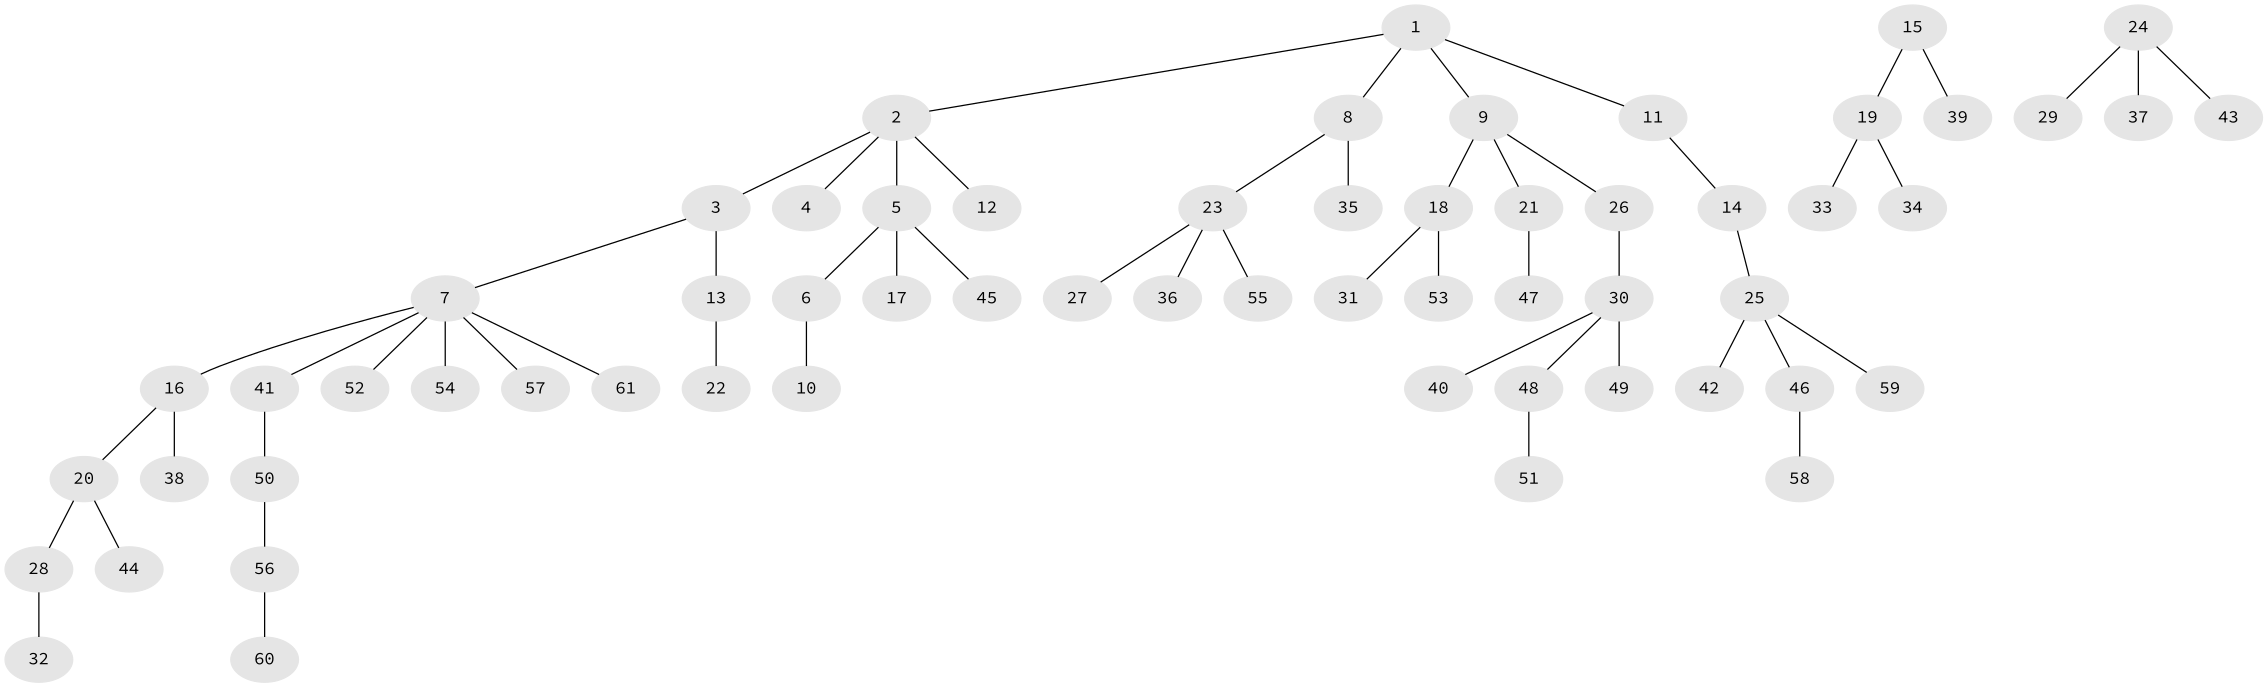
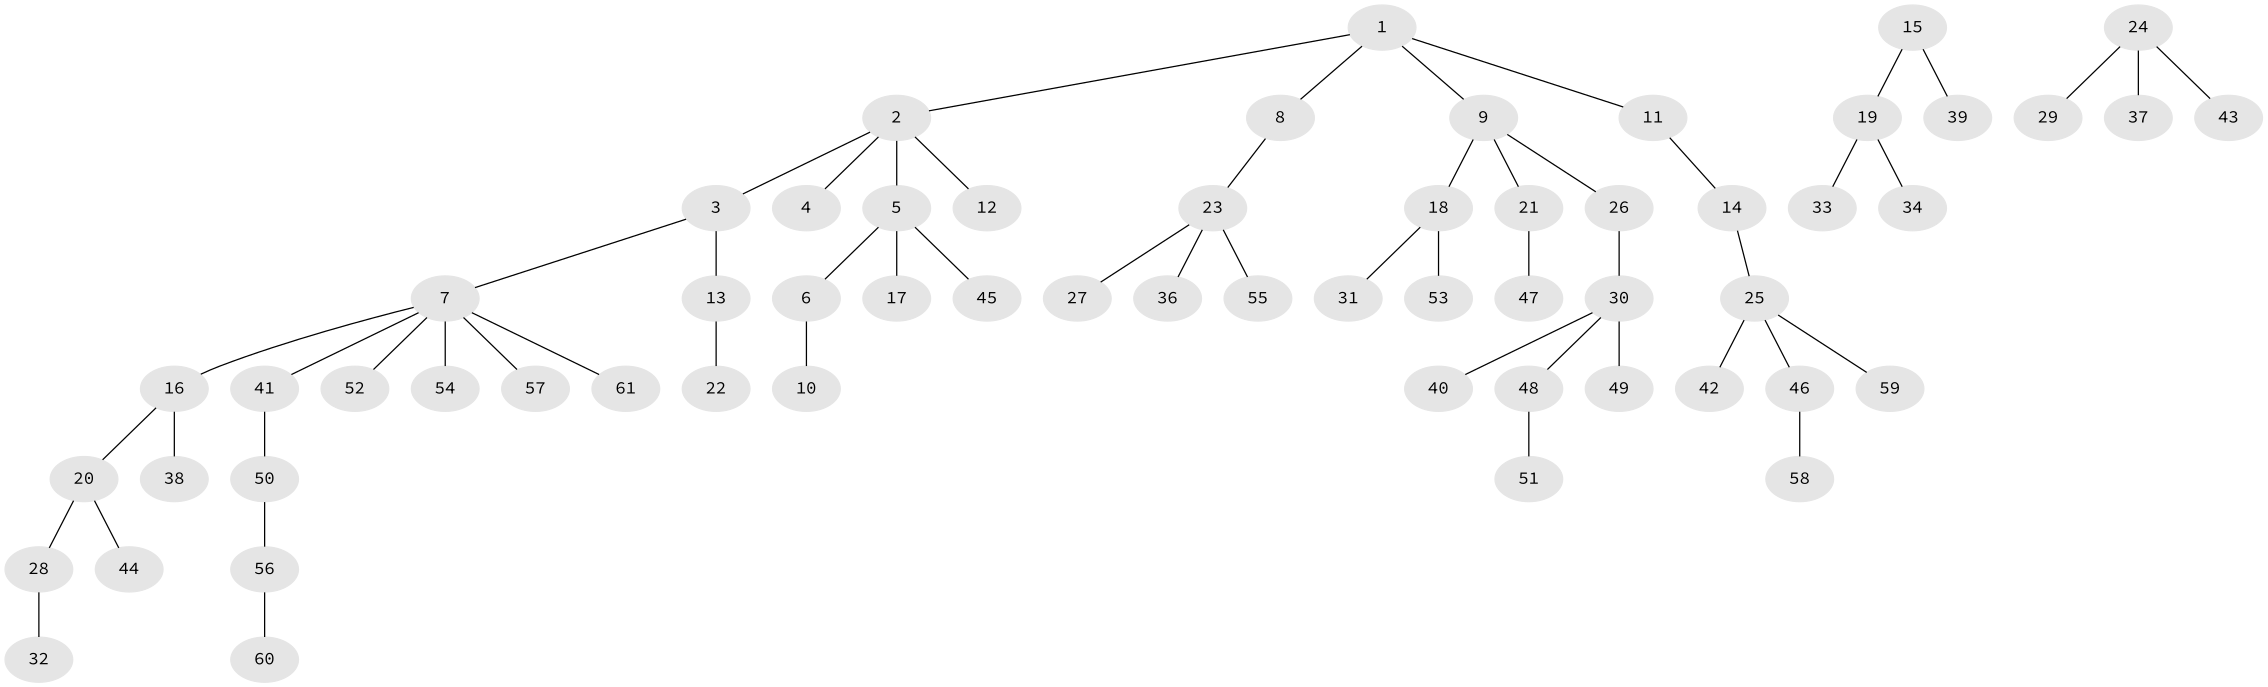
(1348, 208) -> none
